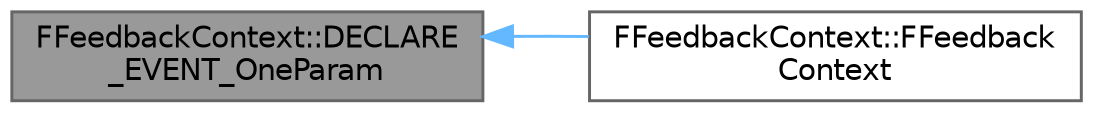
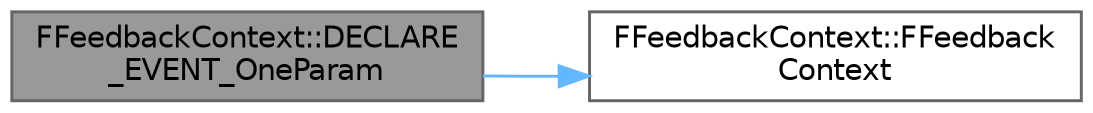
(551, 36) -> (521, 76)
